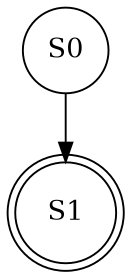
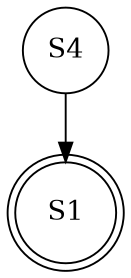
(66, 50) -> (66, 50)
